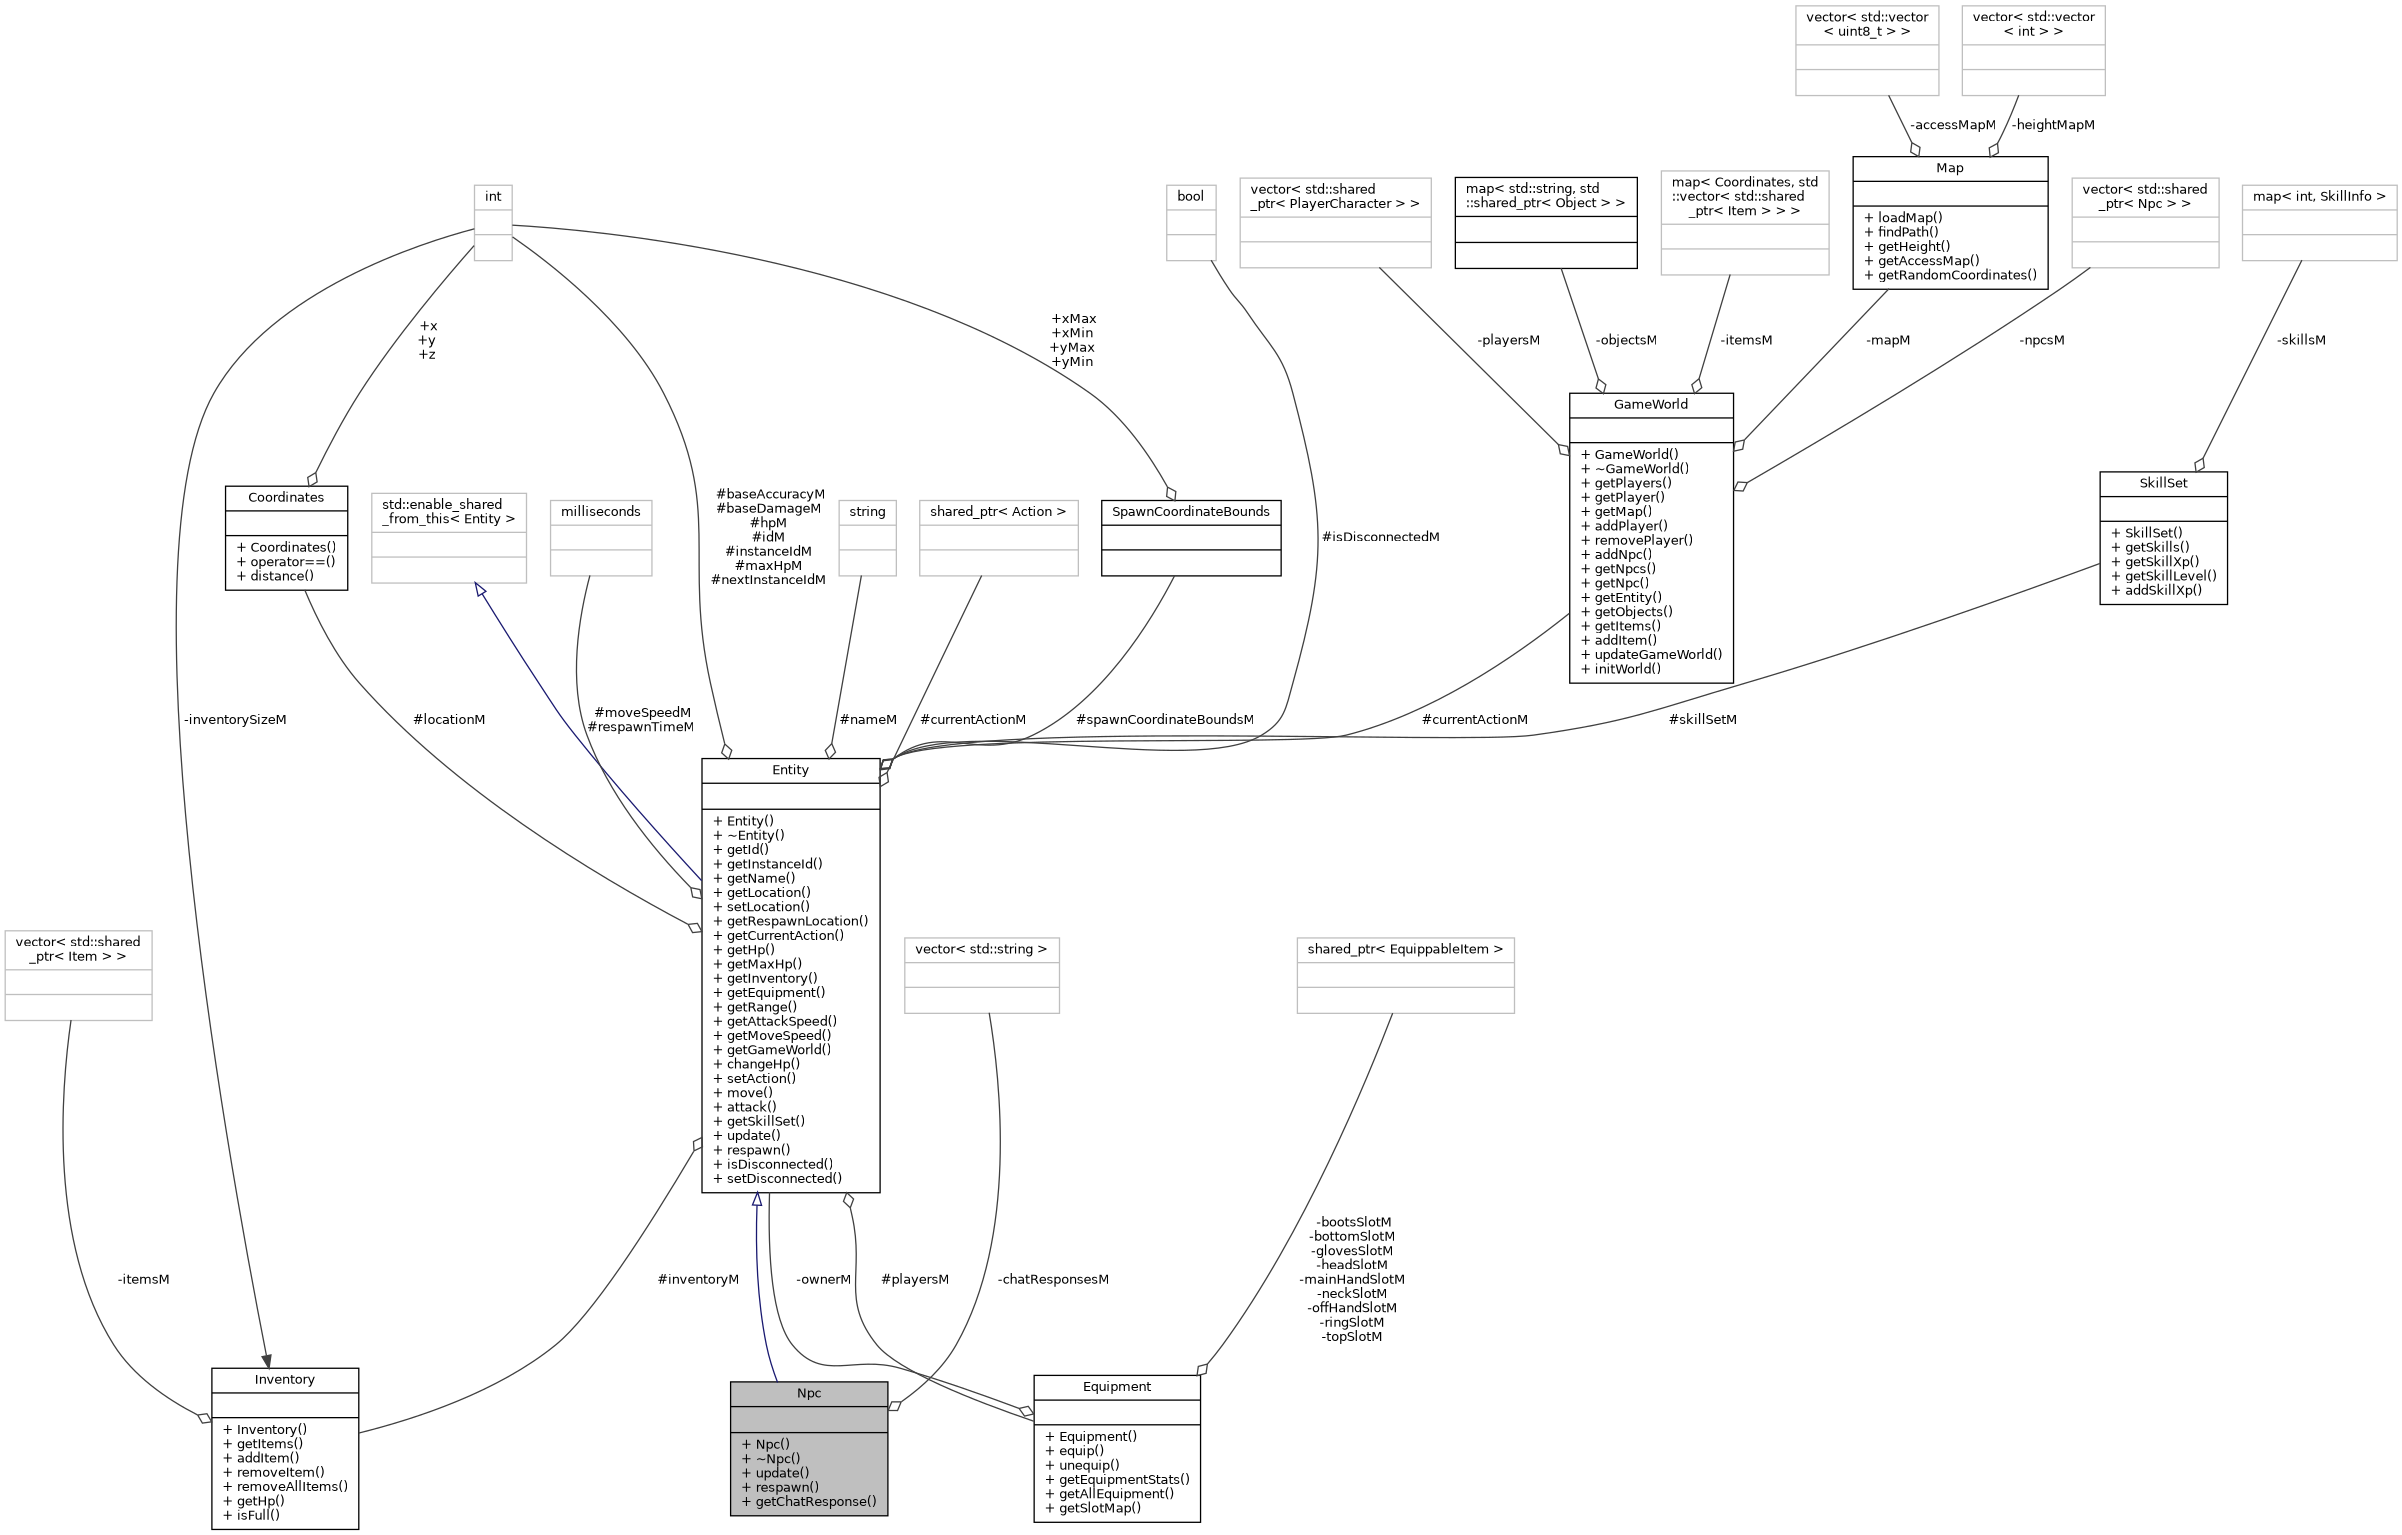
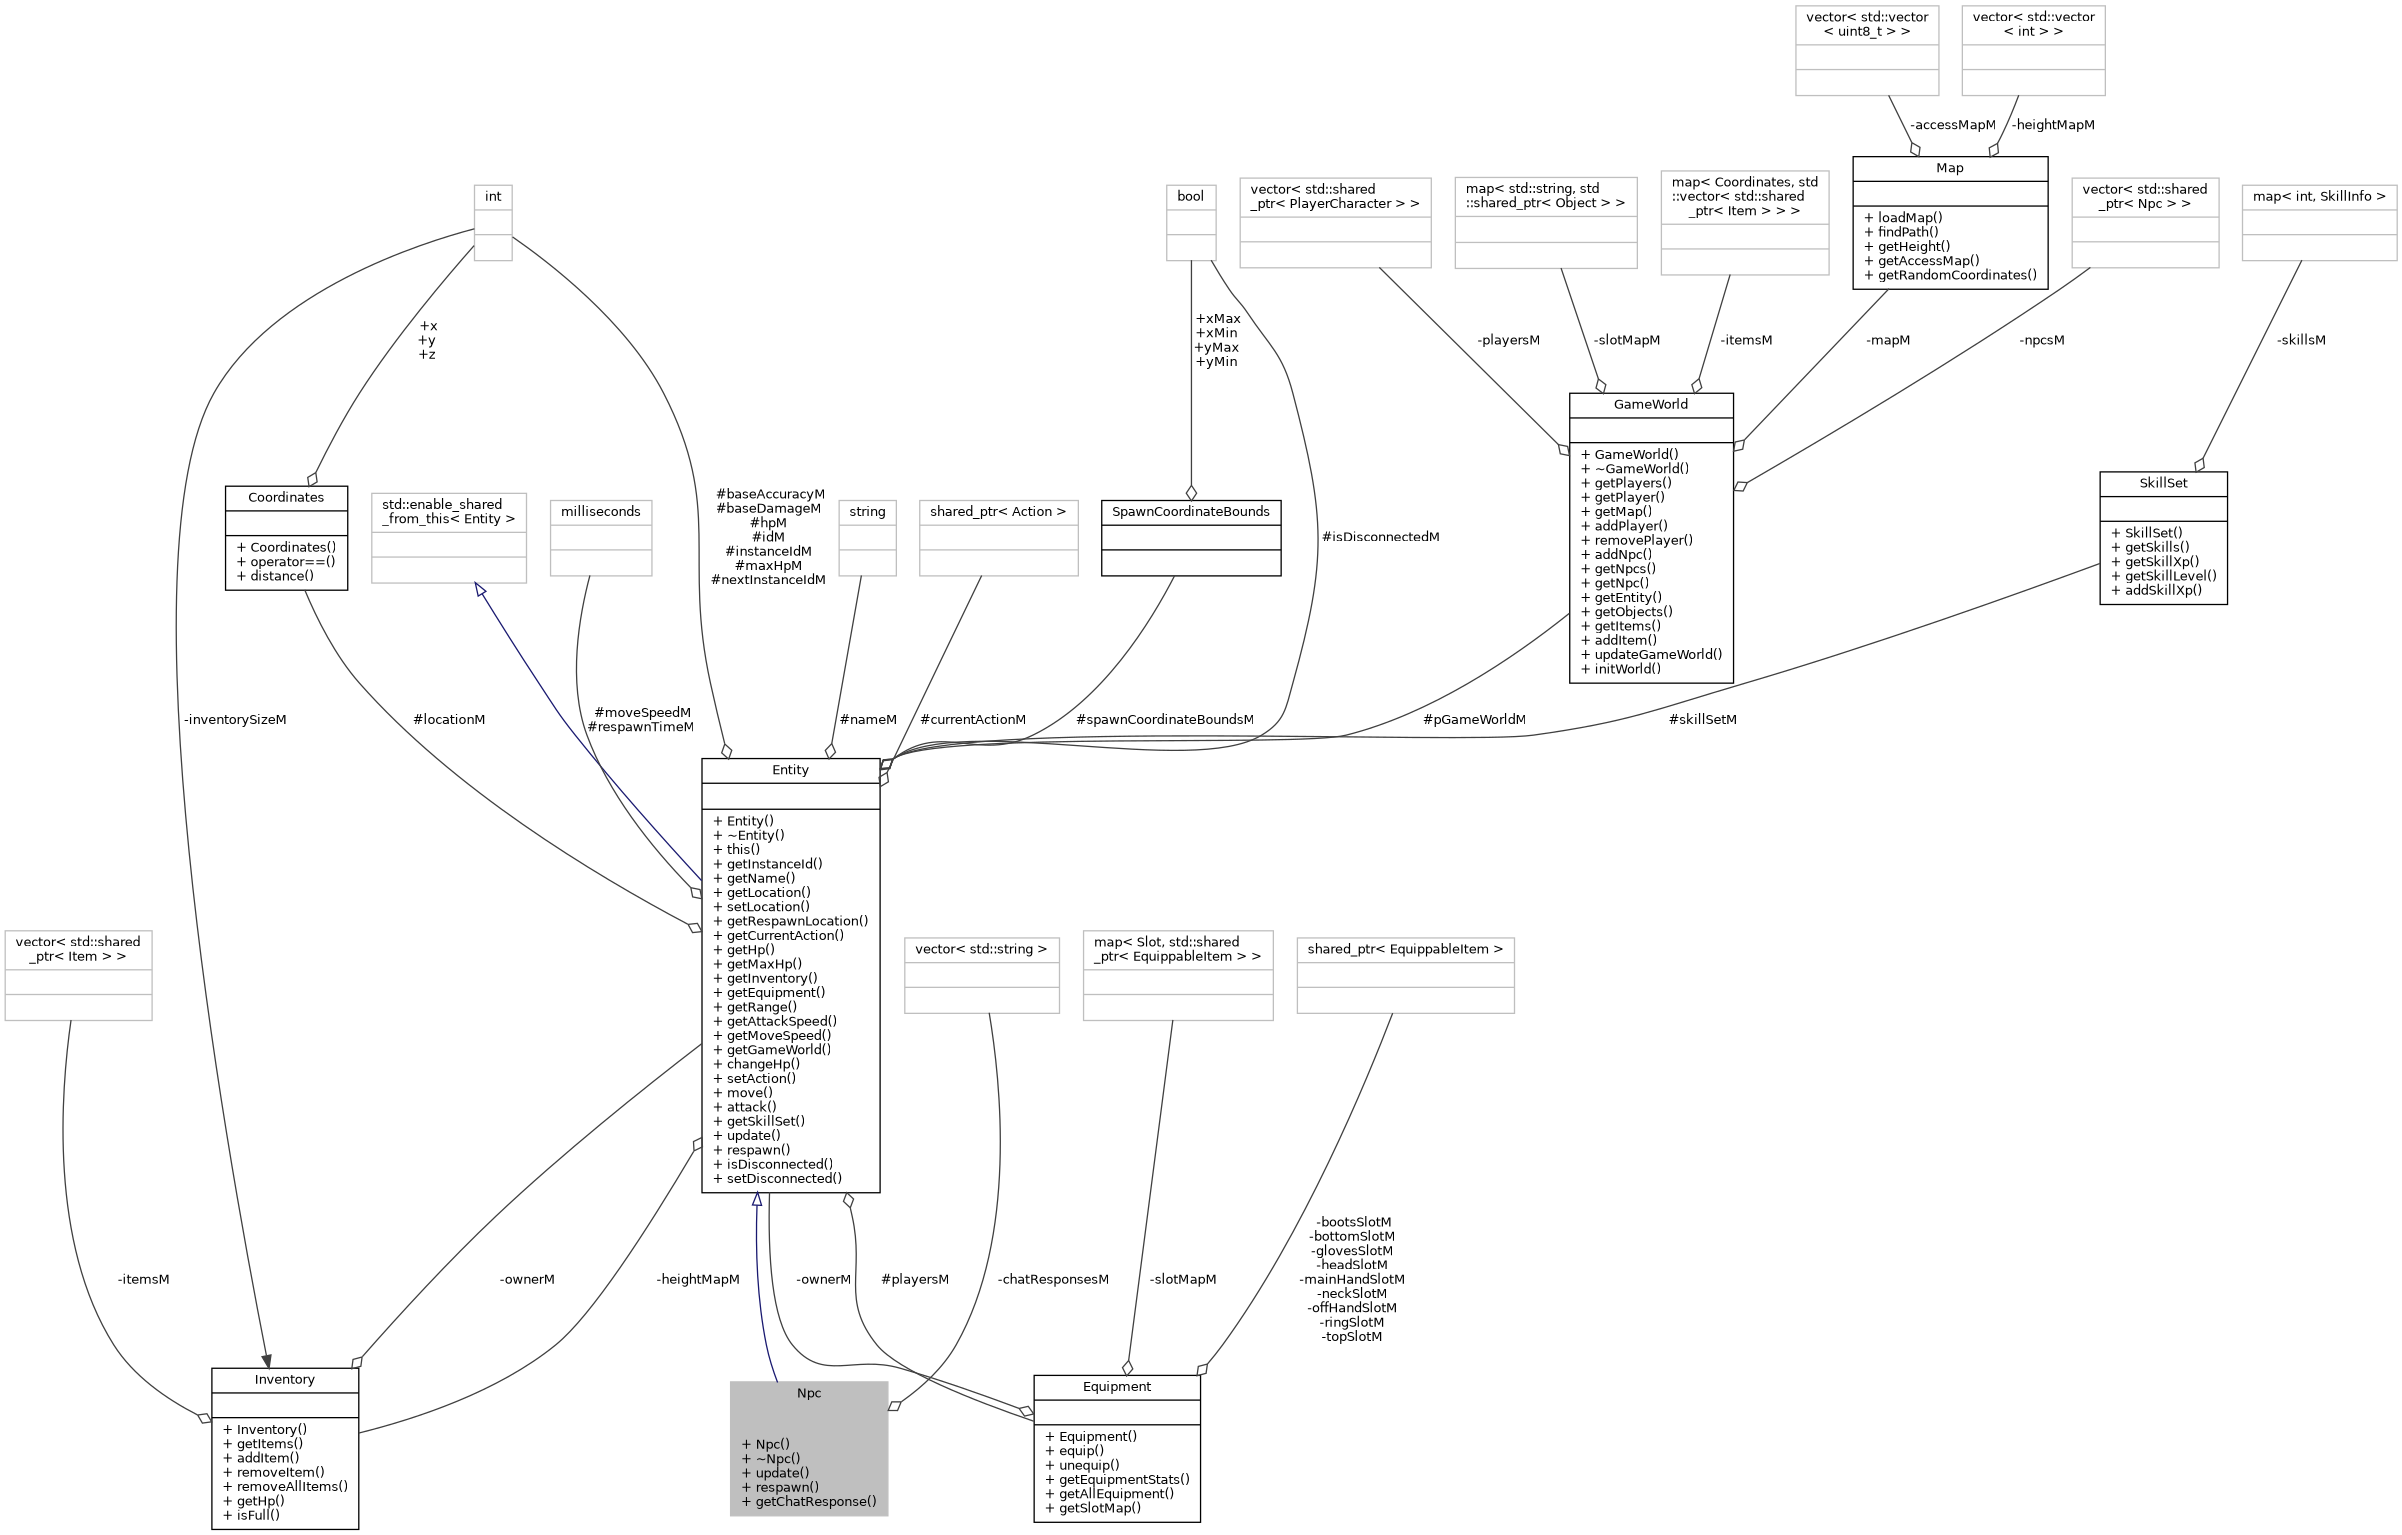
(1546, 223) -> (1546, 223)
(871, 290) -> (1191, 373)
(1626, 341) -> (1626, 341)
(1474, 721) -> (1474, 721)
(741, 850) -> (736, 850)
none -> (1178, 976)
none -> (524, 1191)
(697, 1280) -> (697, 1280)
(809, 1449) -> (809, 1449)
